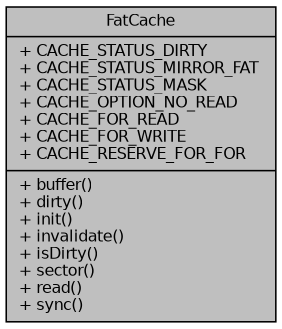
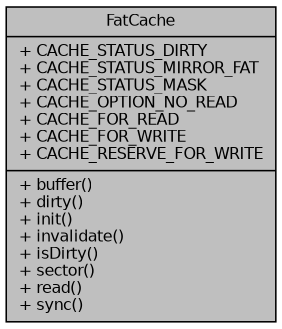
(132, 154) -> (141, 154)
